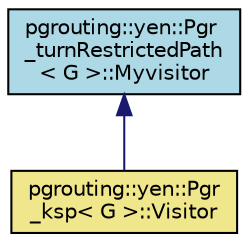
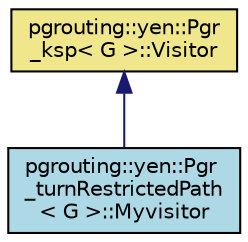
(124, 143) -> (124, 121)
